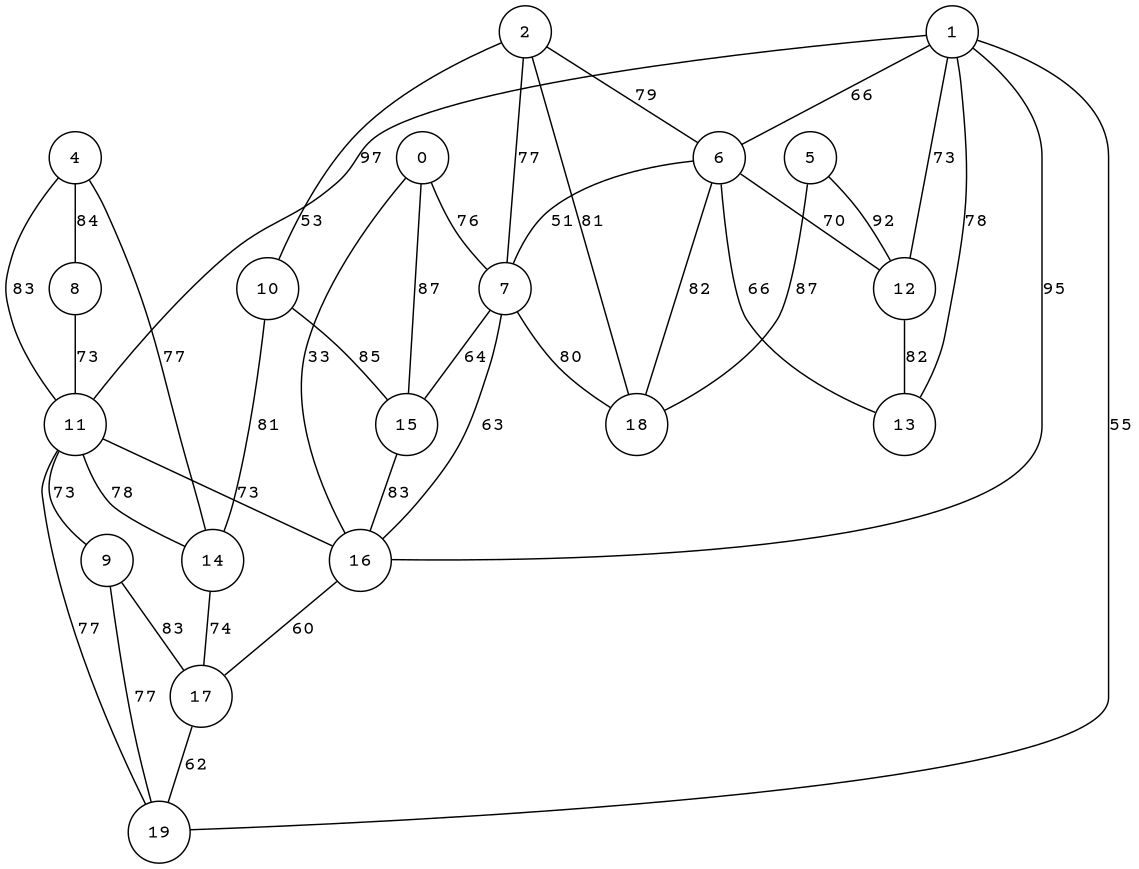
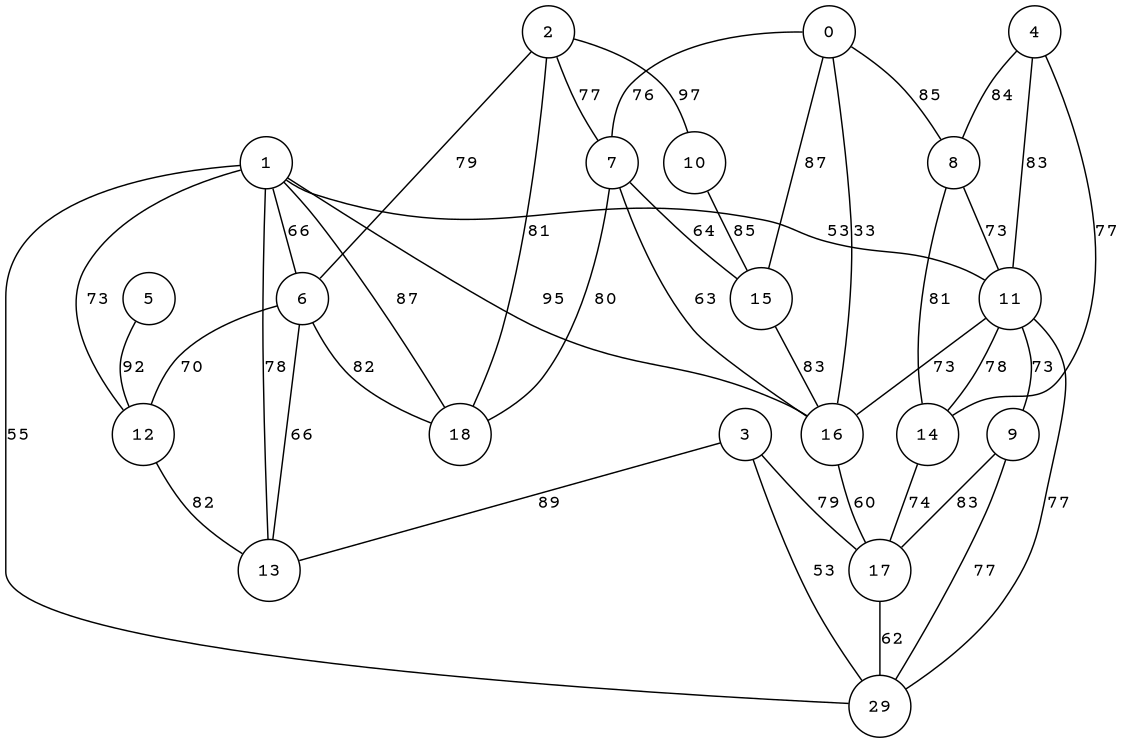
none -> (902, 87)
(587, 188) -> none
(775, 322) -> (369, 291)
(249, 427) -> (922, 295)
none -> (745, 435)
(159, 832) -> (880, 706)
